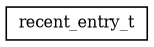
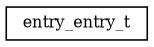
(77, 24) -> (77, 24)
